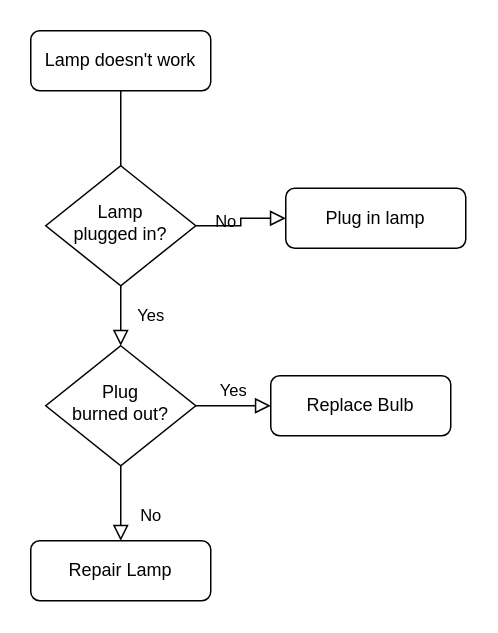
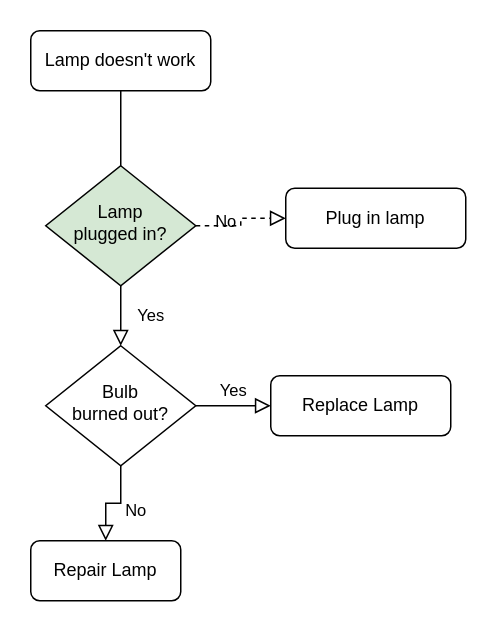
(121, 226) -> (121, 226)
(237, 226) -> (237, 226)
(121, 403) -> (121, 403)
(361, 406) -> (361, 406)
(121, 571) -> (106, 571)
